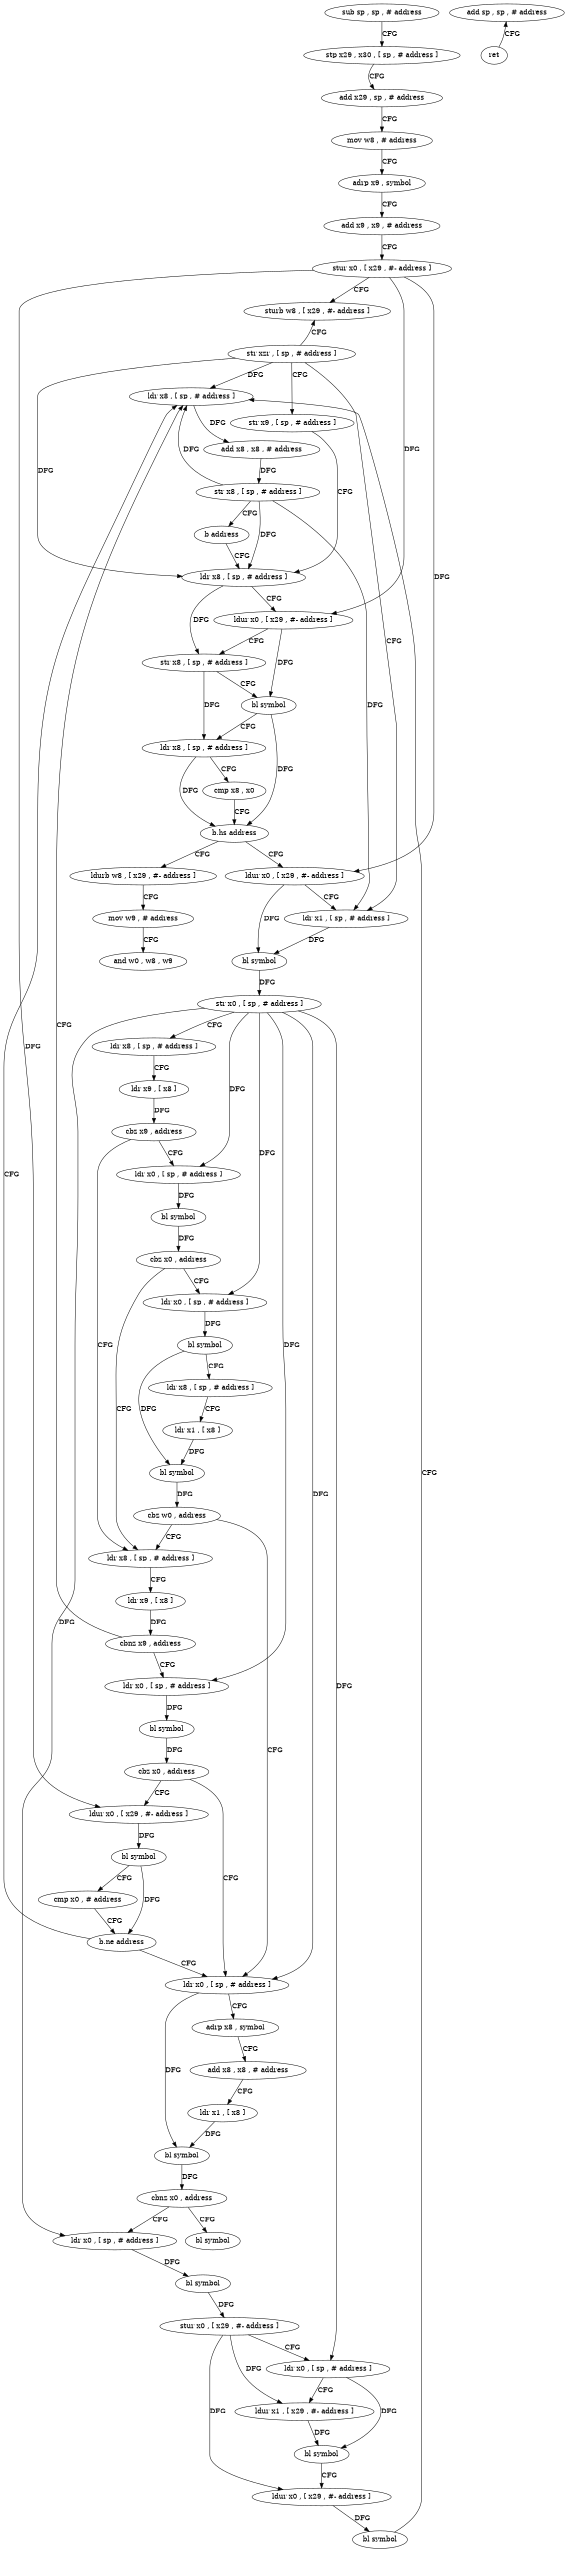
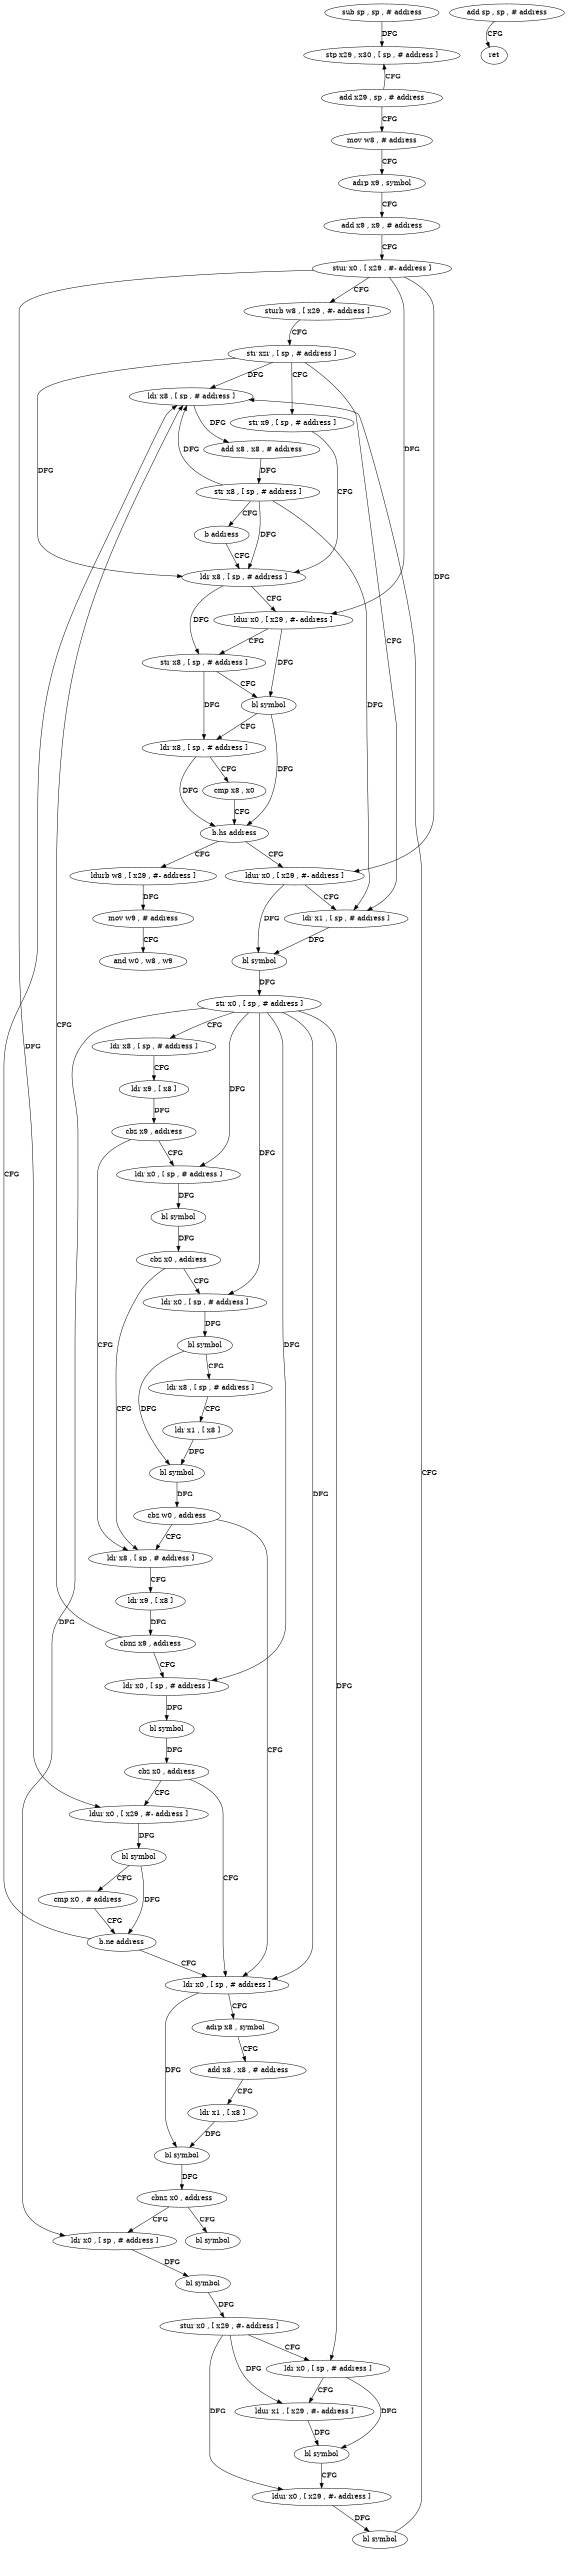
(390, 34) -> (390, 34)
(503, 37) -> (487, 31)
(369, 74) -> (385, 79)
(308, 336) -> (292, 329)
(151, 897) -> (151, 897)
